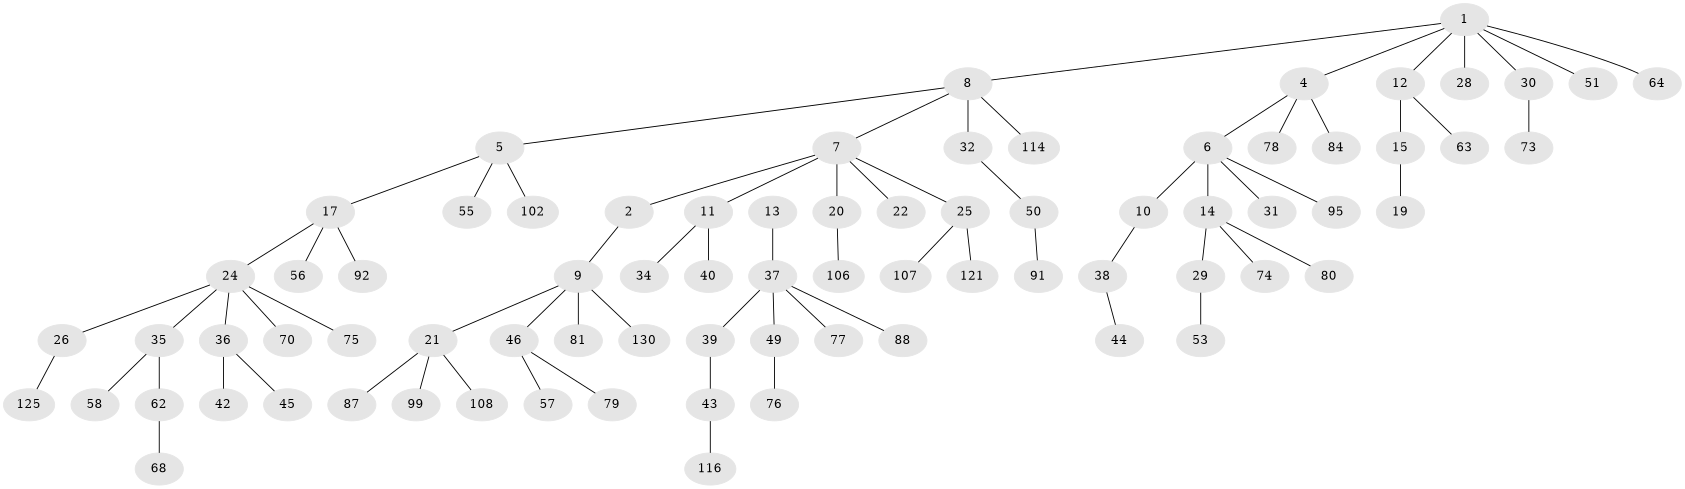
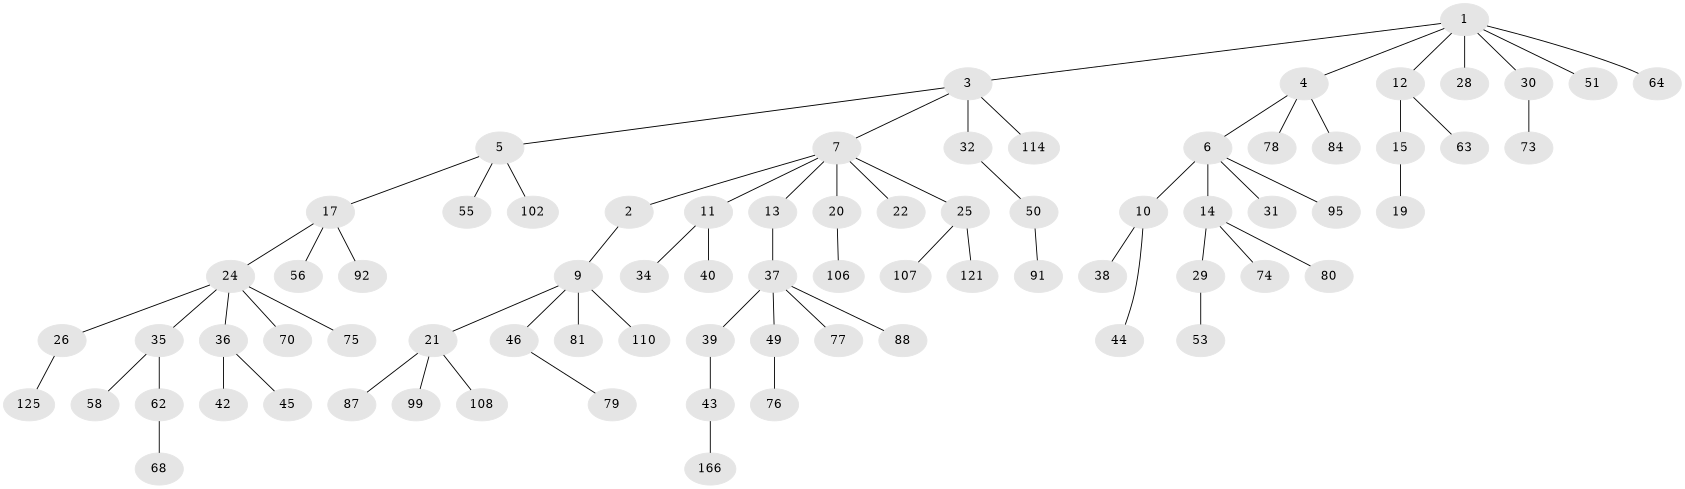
(968, 84) -> (968, 84)
none -> (805, 180)
(1111, 309) -> (1138, 277)
(644, 341) -> (644, 341)
(548, 405) -> none
(710, 469) -> (710, 469)
